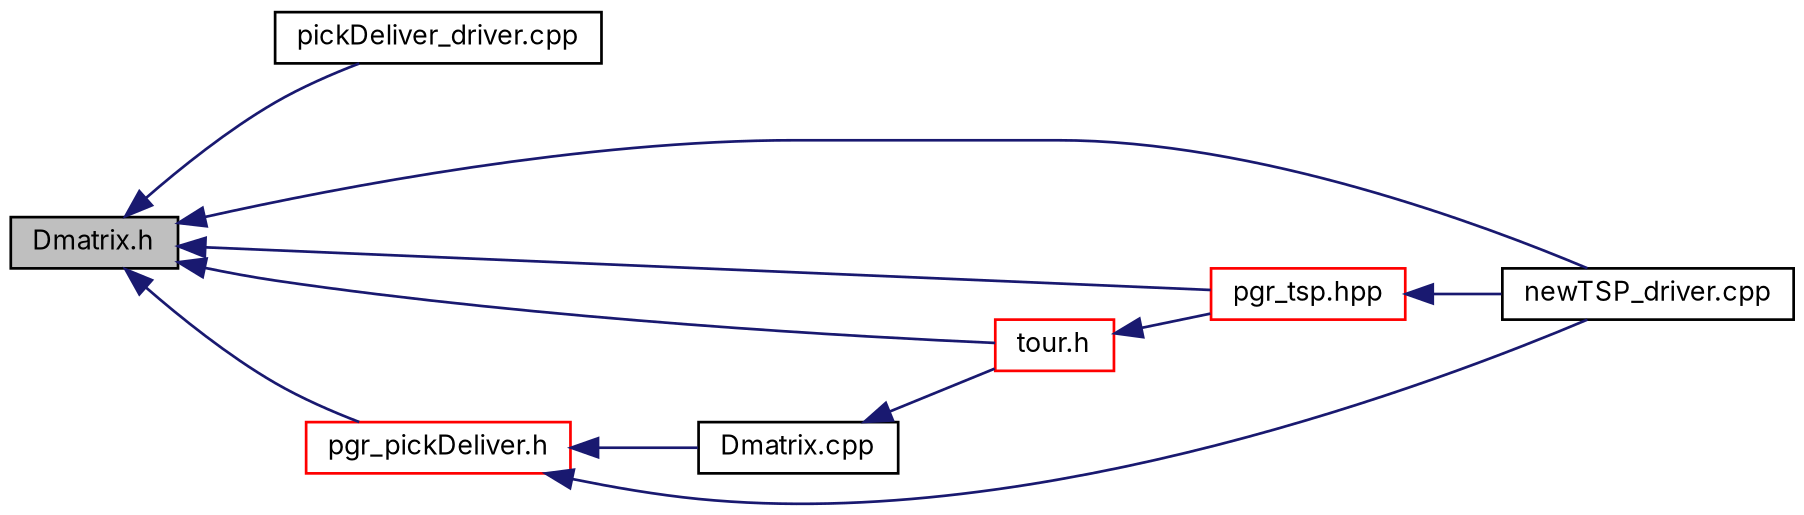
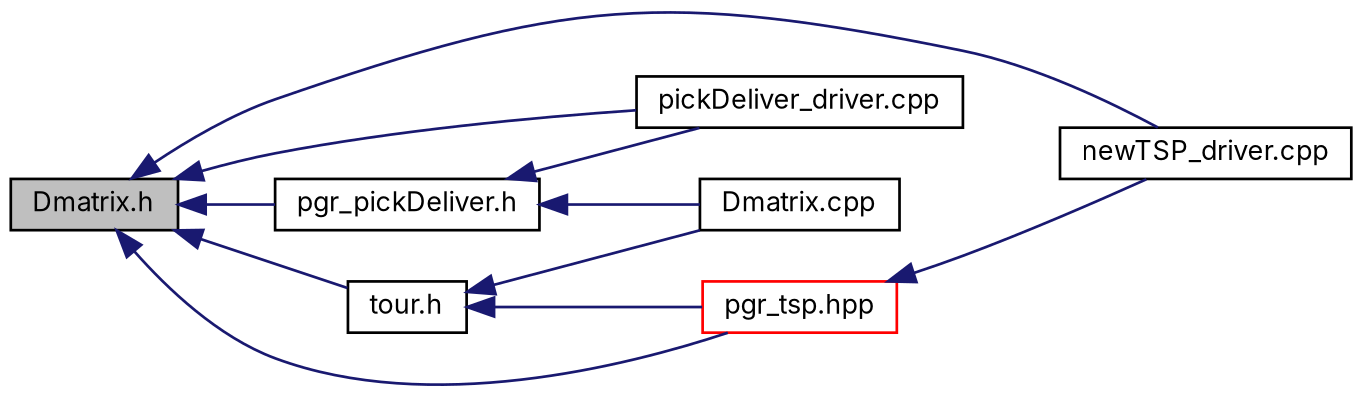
(1055, 345) -> (407, 307)
(942, 390) -> (597, 258)
(438, 448) -> (407, 205)
(1090, 474) -> (617, 150)
